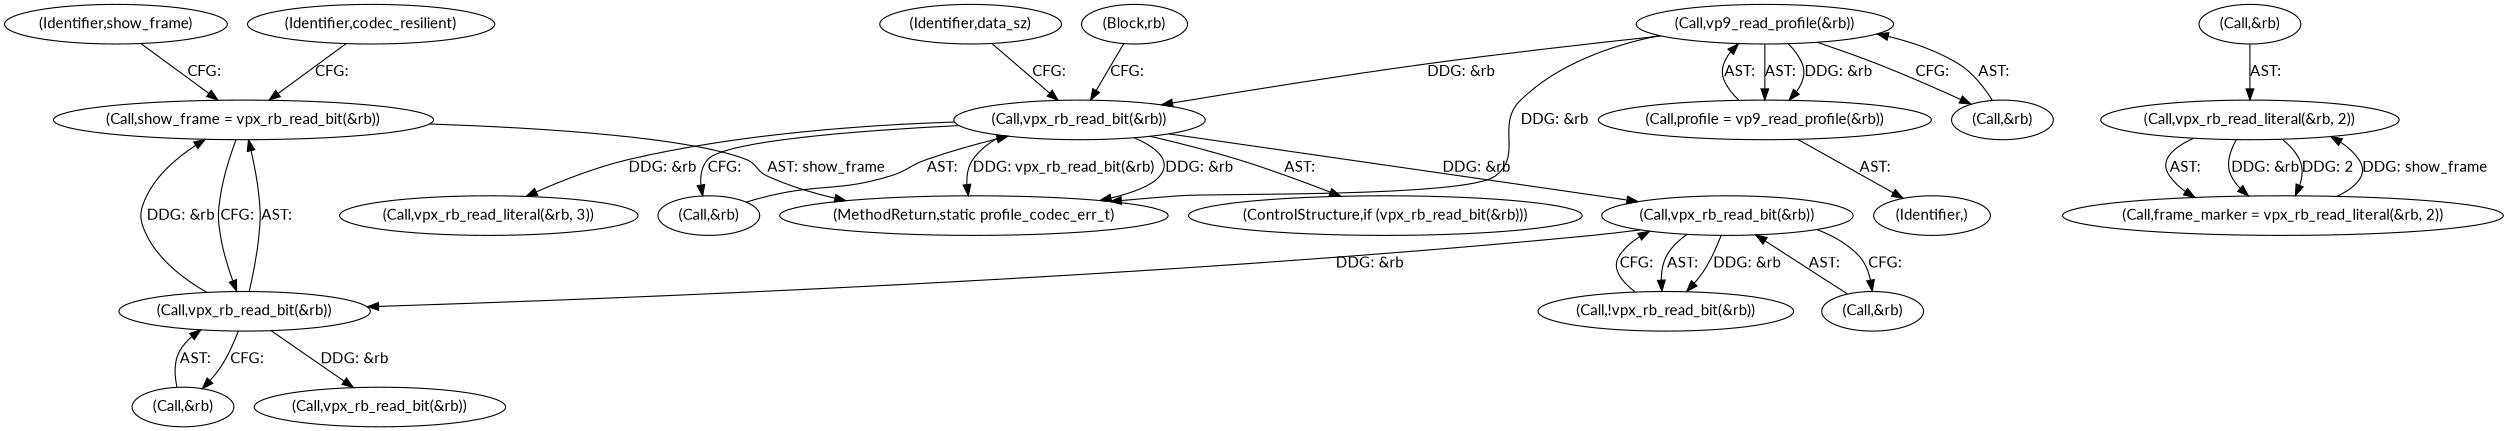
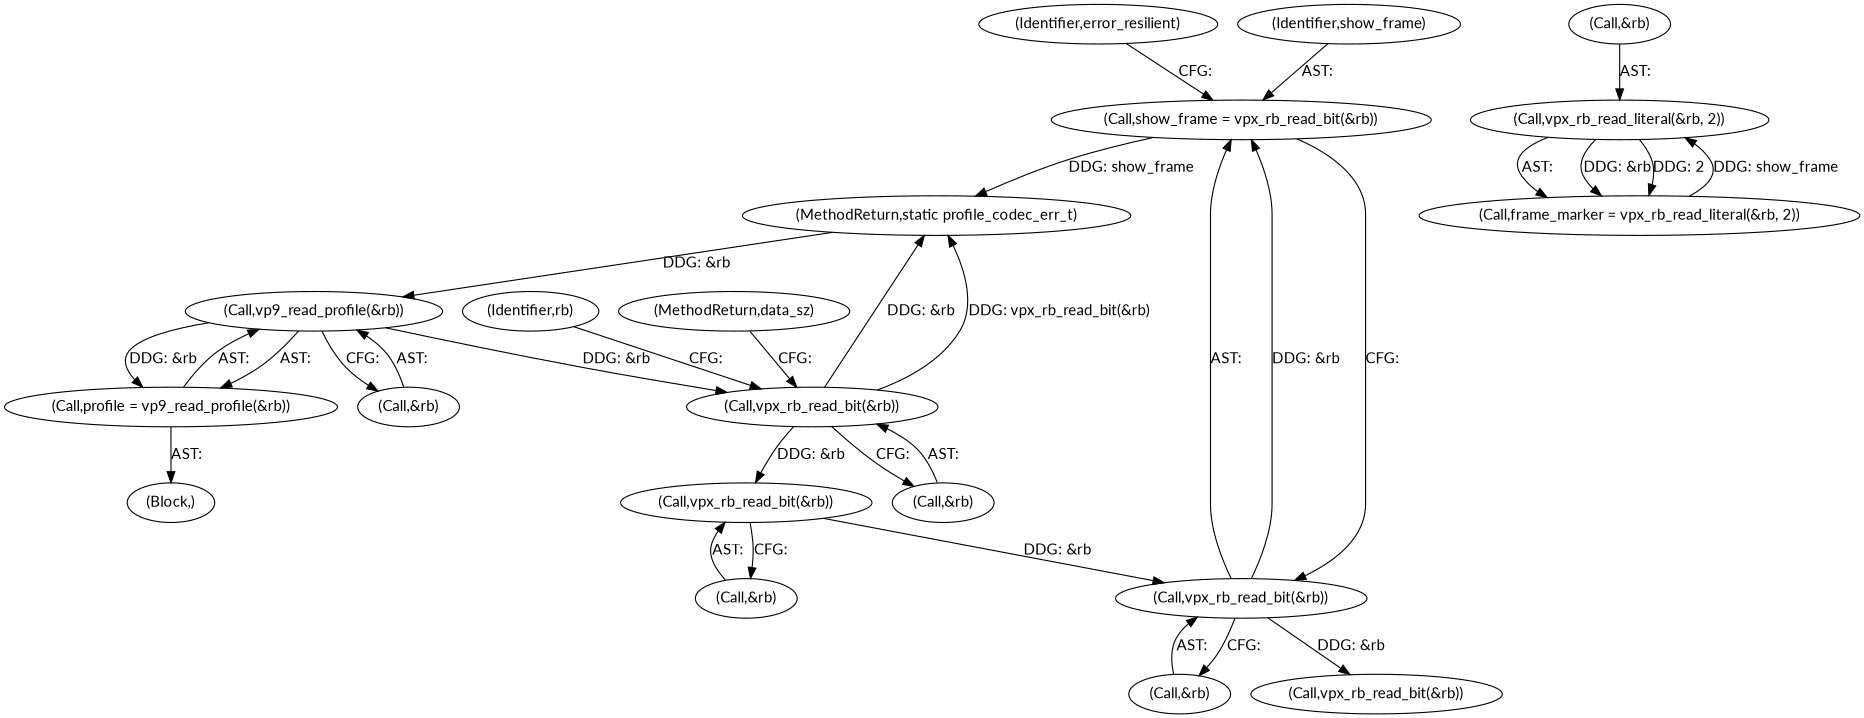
(371, 24) -> (1098, 24)
(971, 24) -> (734, 311)
(1135, 24) -> (531, 311)
(207, 72) -> (1320, 72)
(827, 168) -> (1132, 168)
(1428, 189) -> (623, 264)
(489, 216) -> none
(1385, 216) -> none
(1932, 216) -> (171, 503)
(1666, 311) -> none
